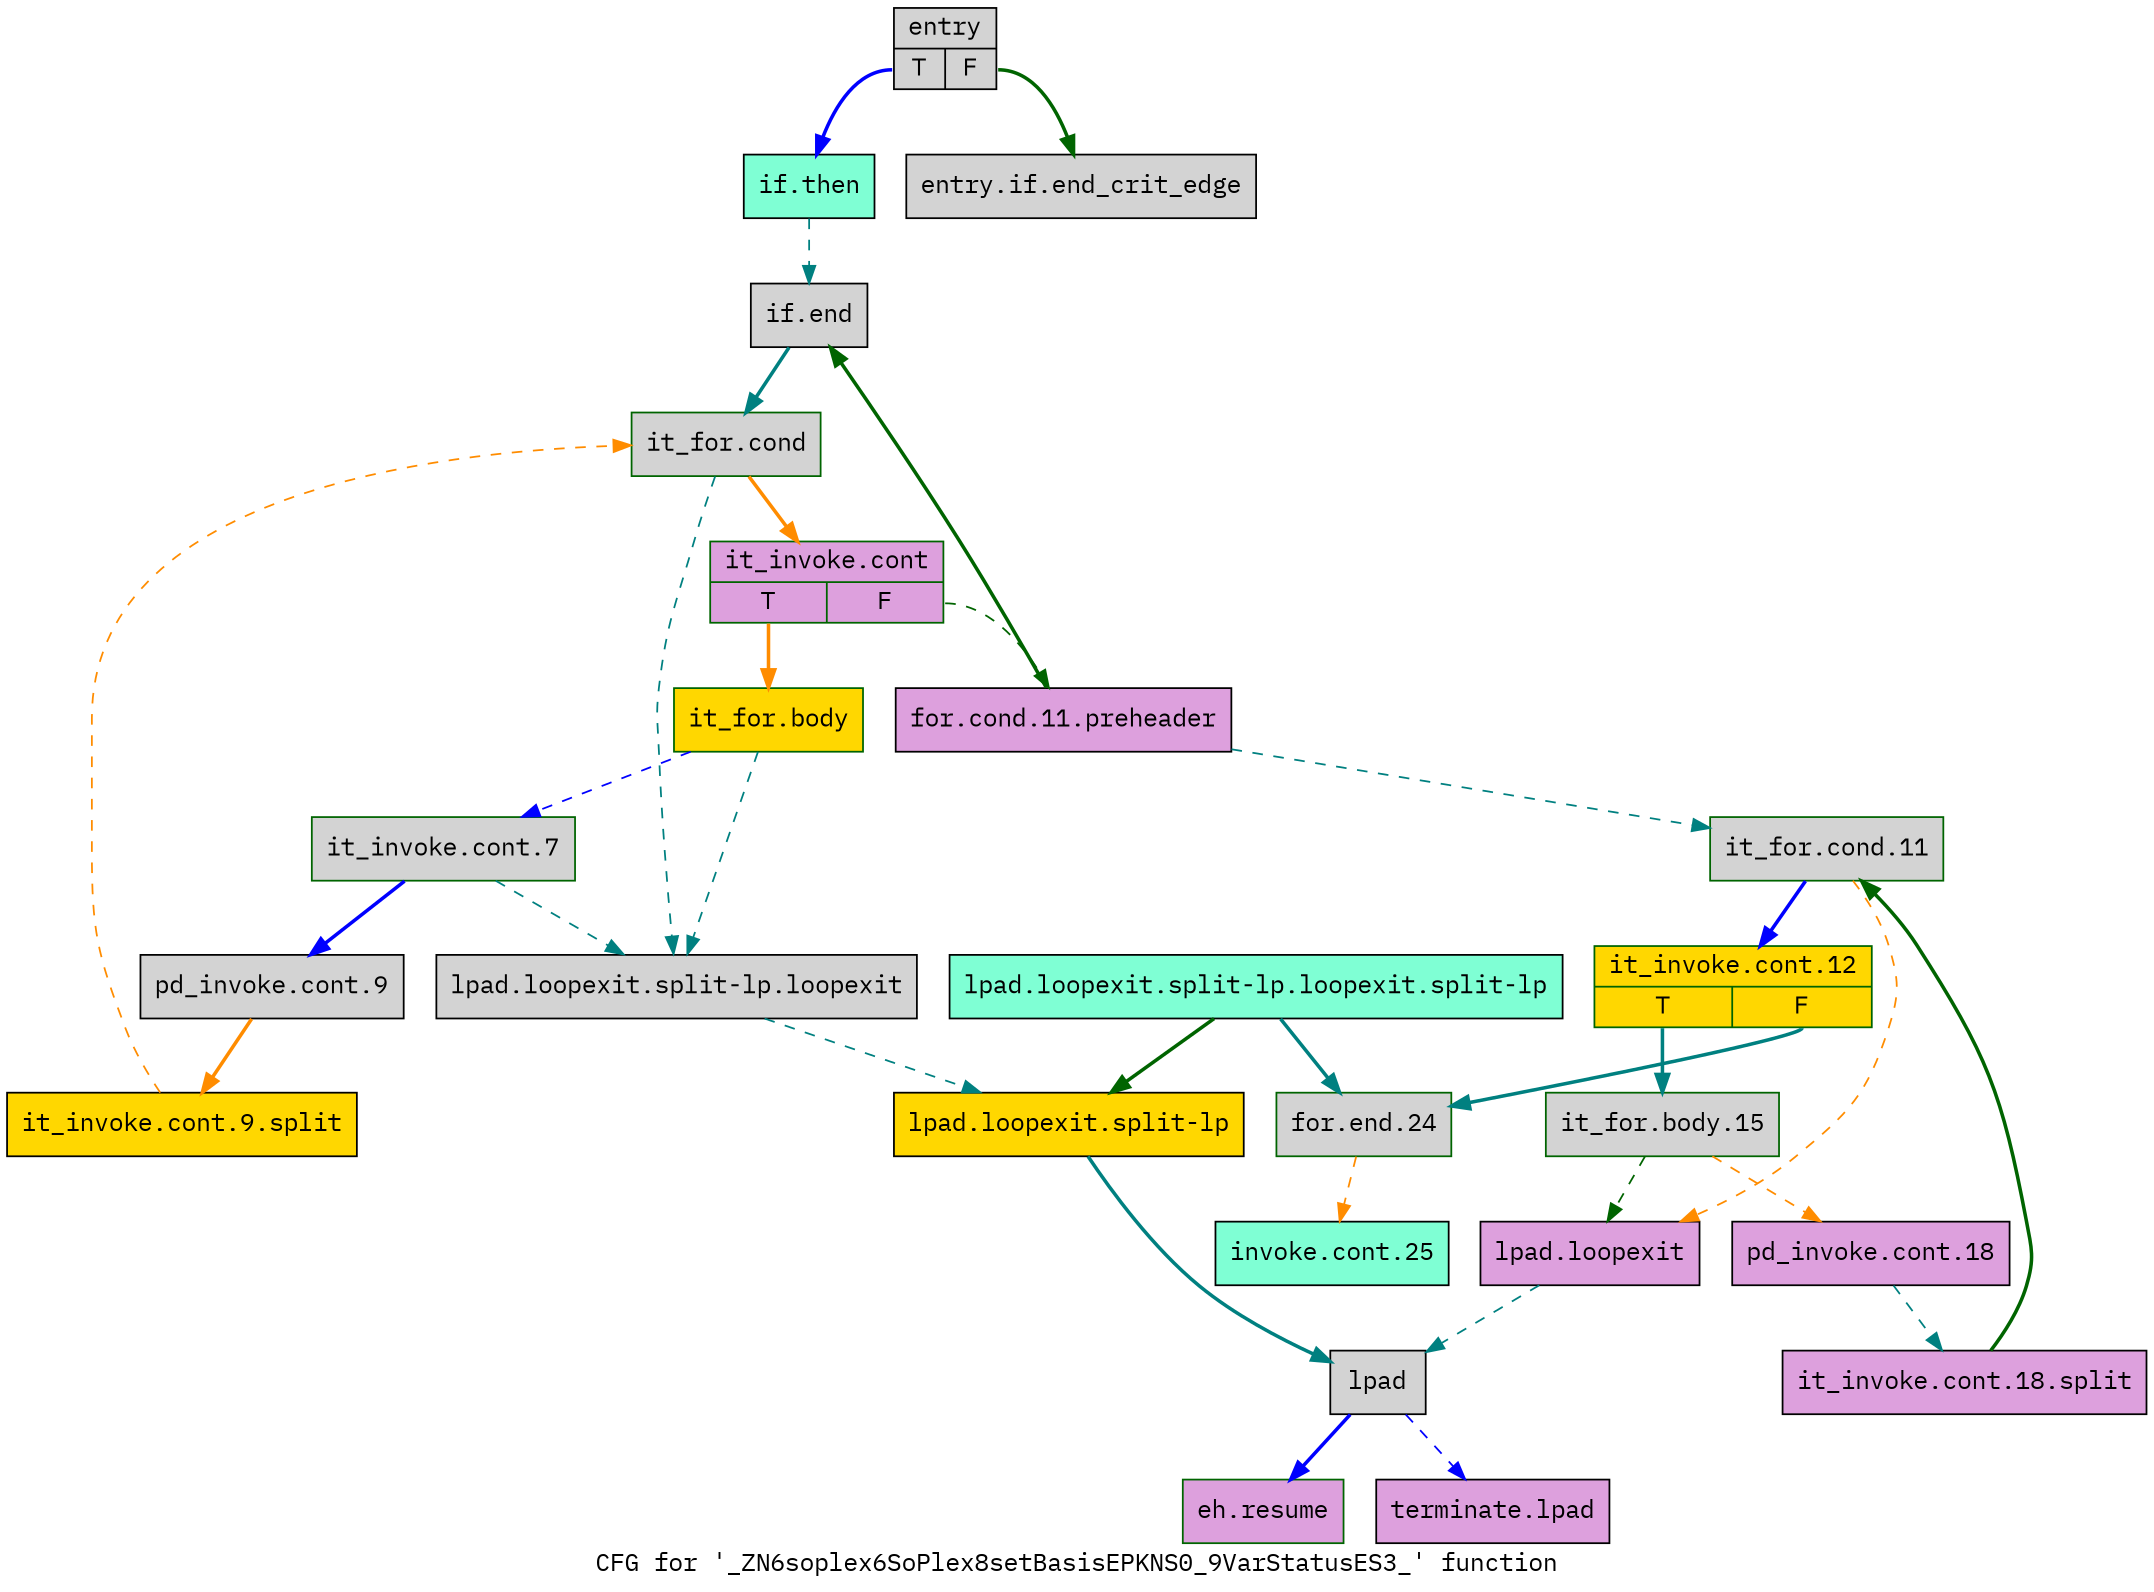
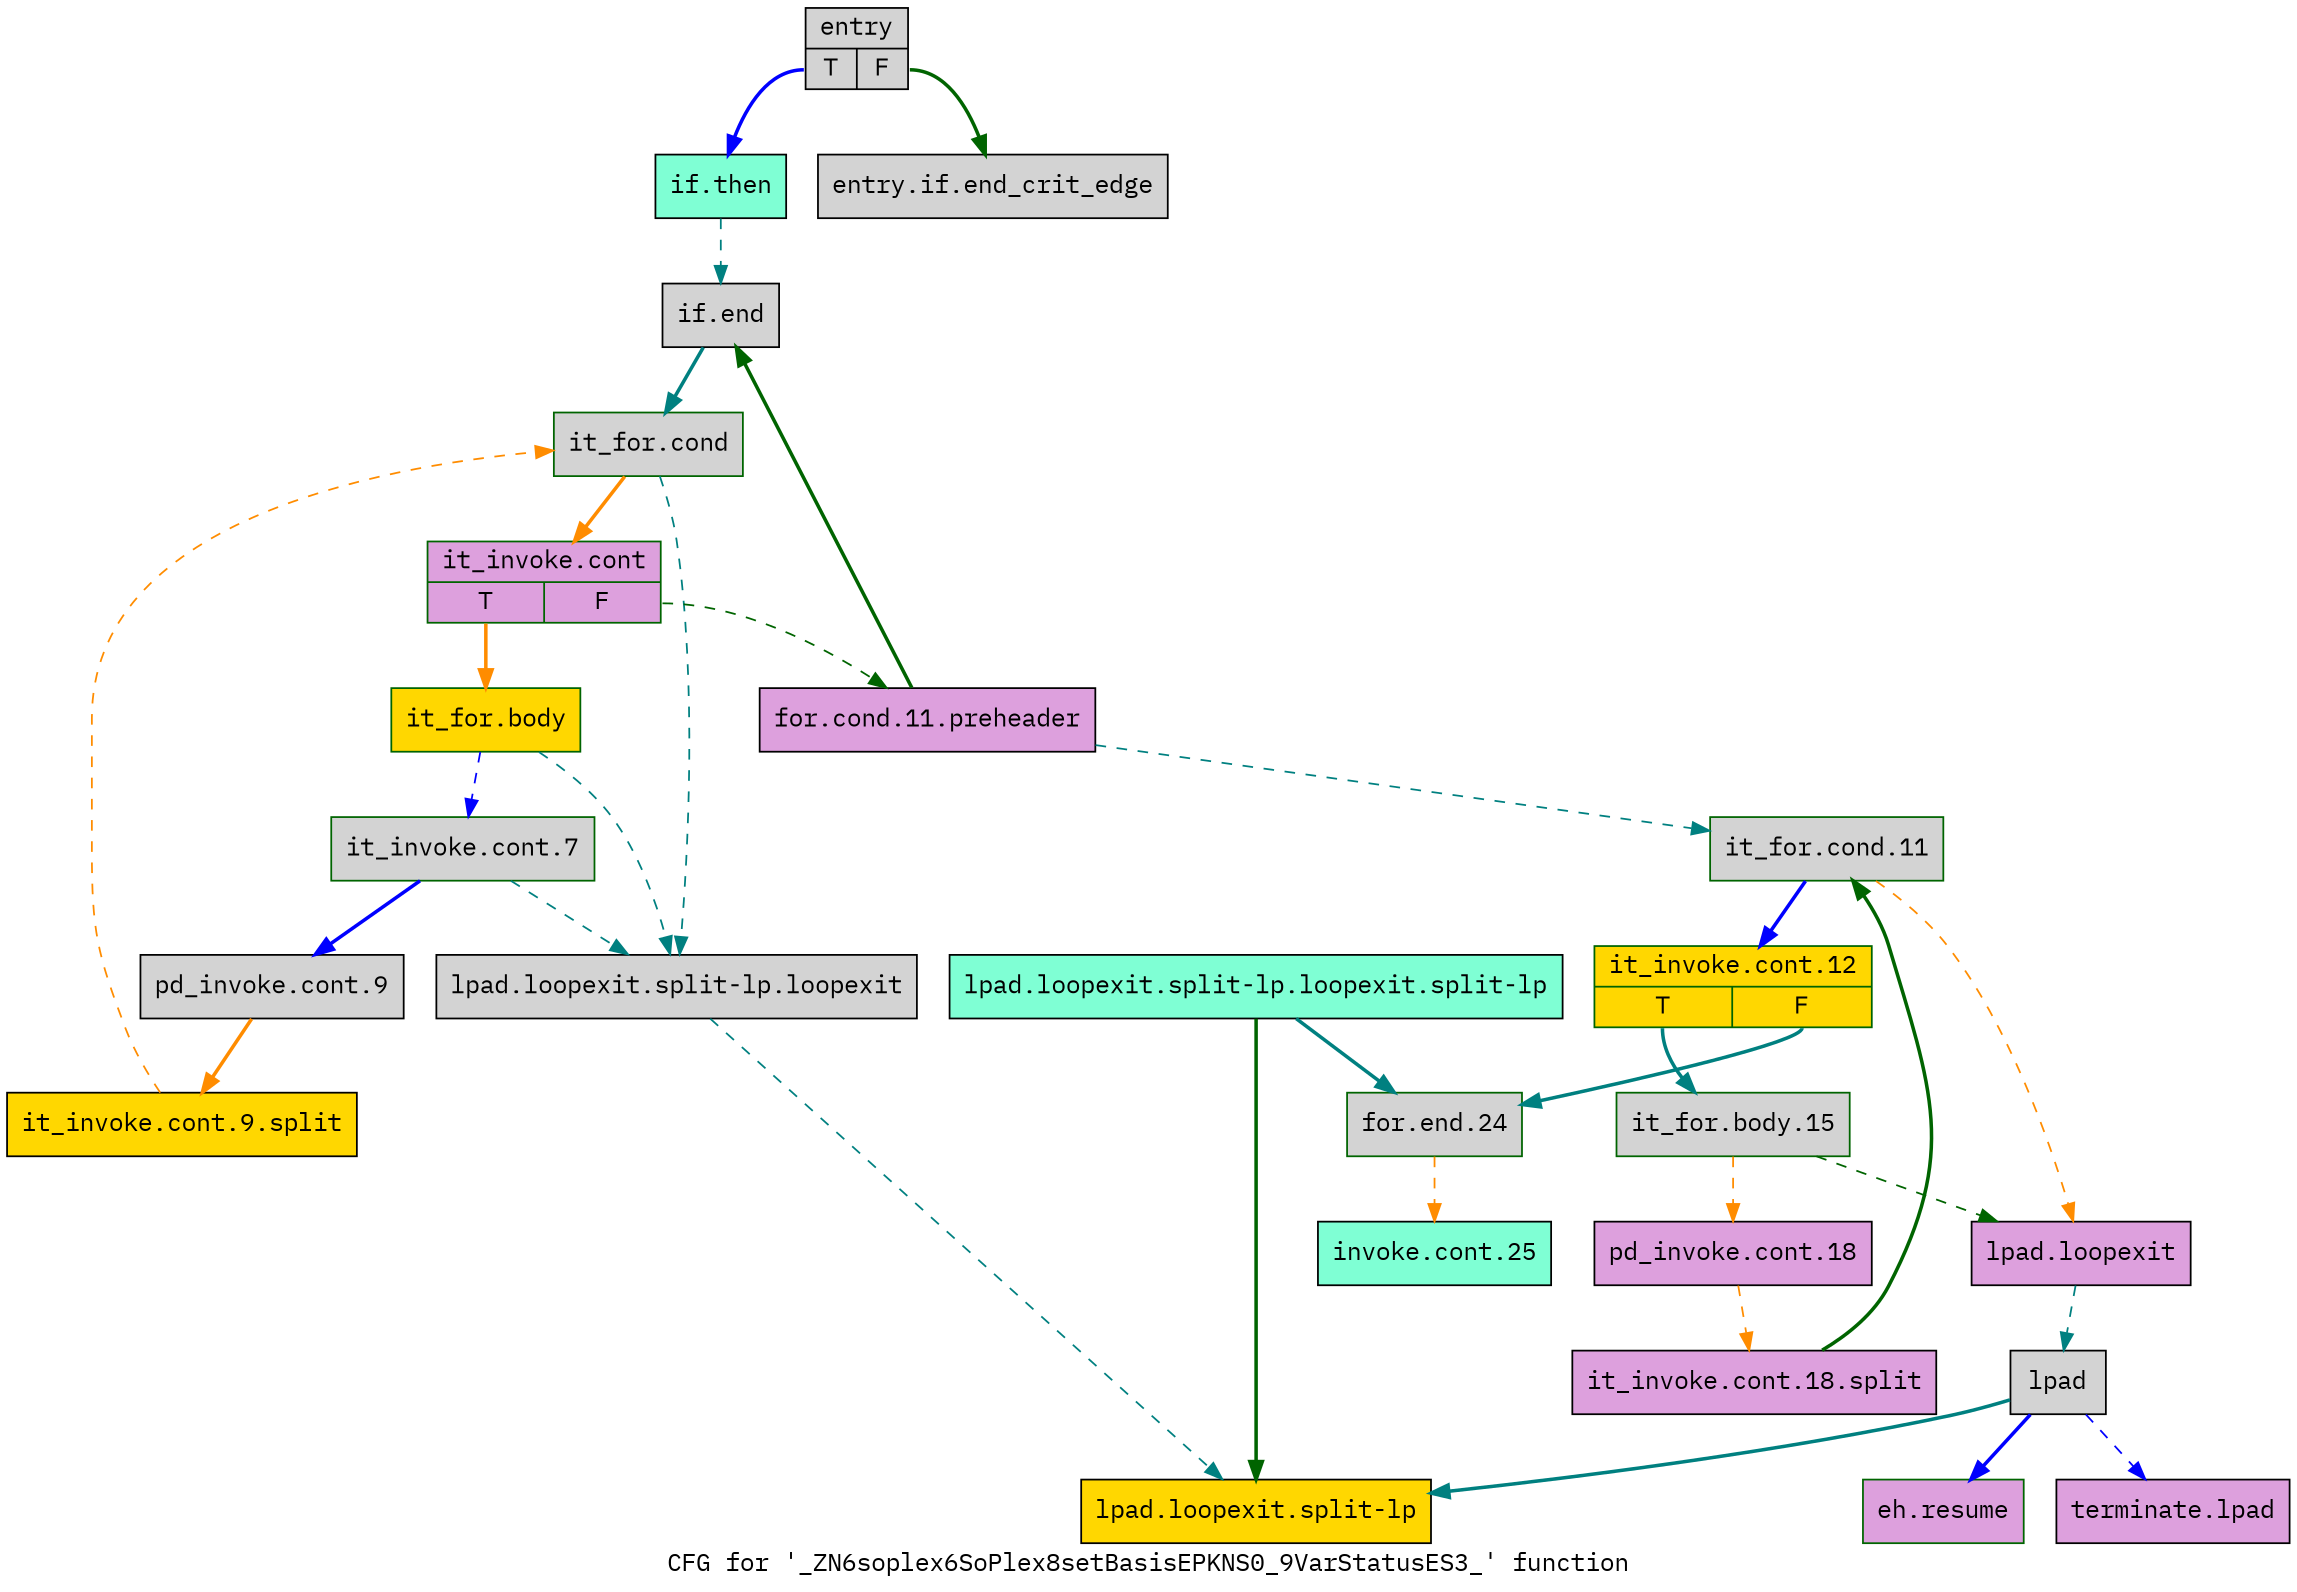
(1185, 1274) -> (1731, 1455)
(1912, 1311) -> (1742, 1309)
